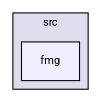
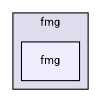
(51, 23) -> (51, 23)
